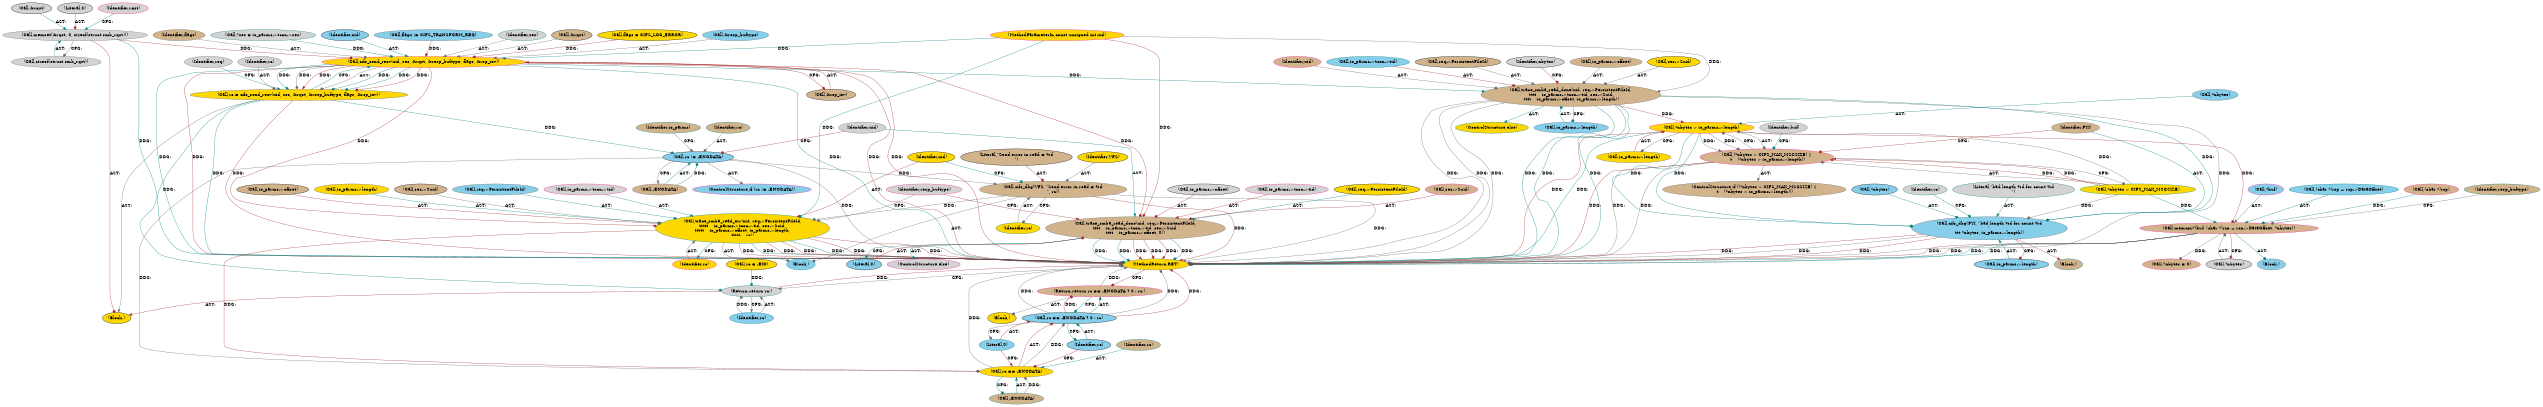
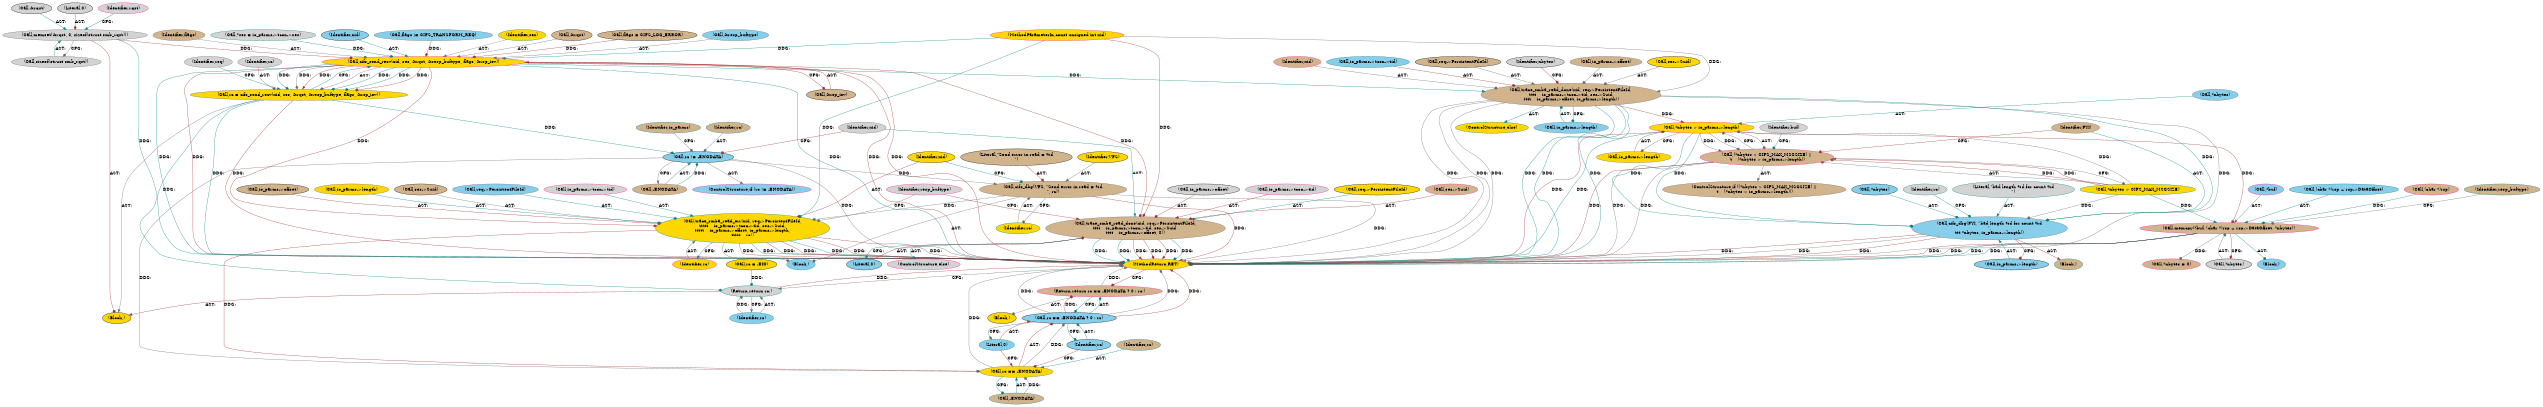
(522, 35) -> (522, 35)
(647, 35) -> (647, 35)
